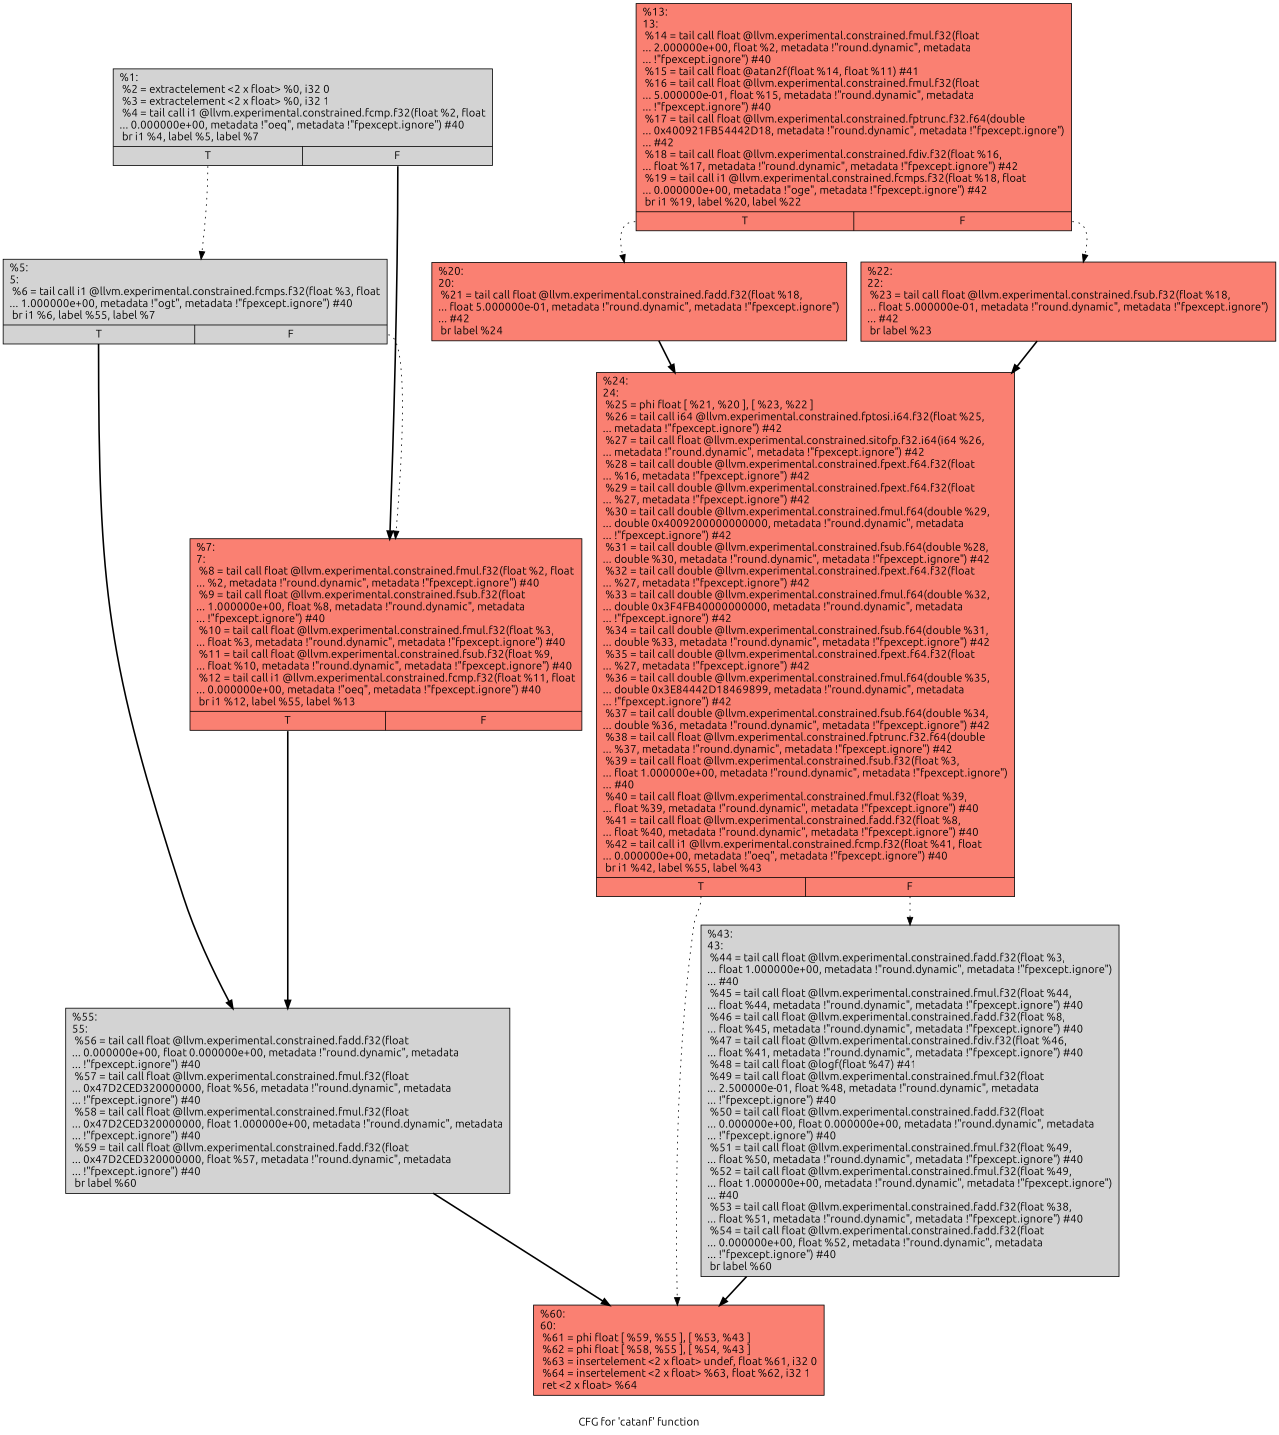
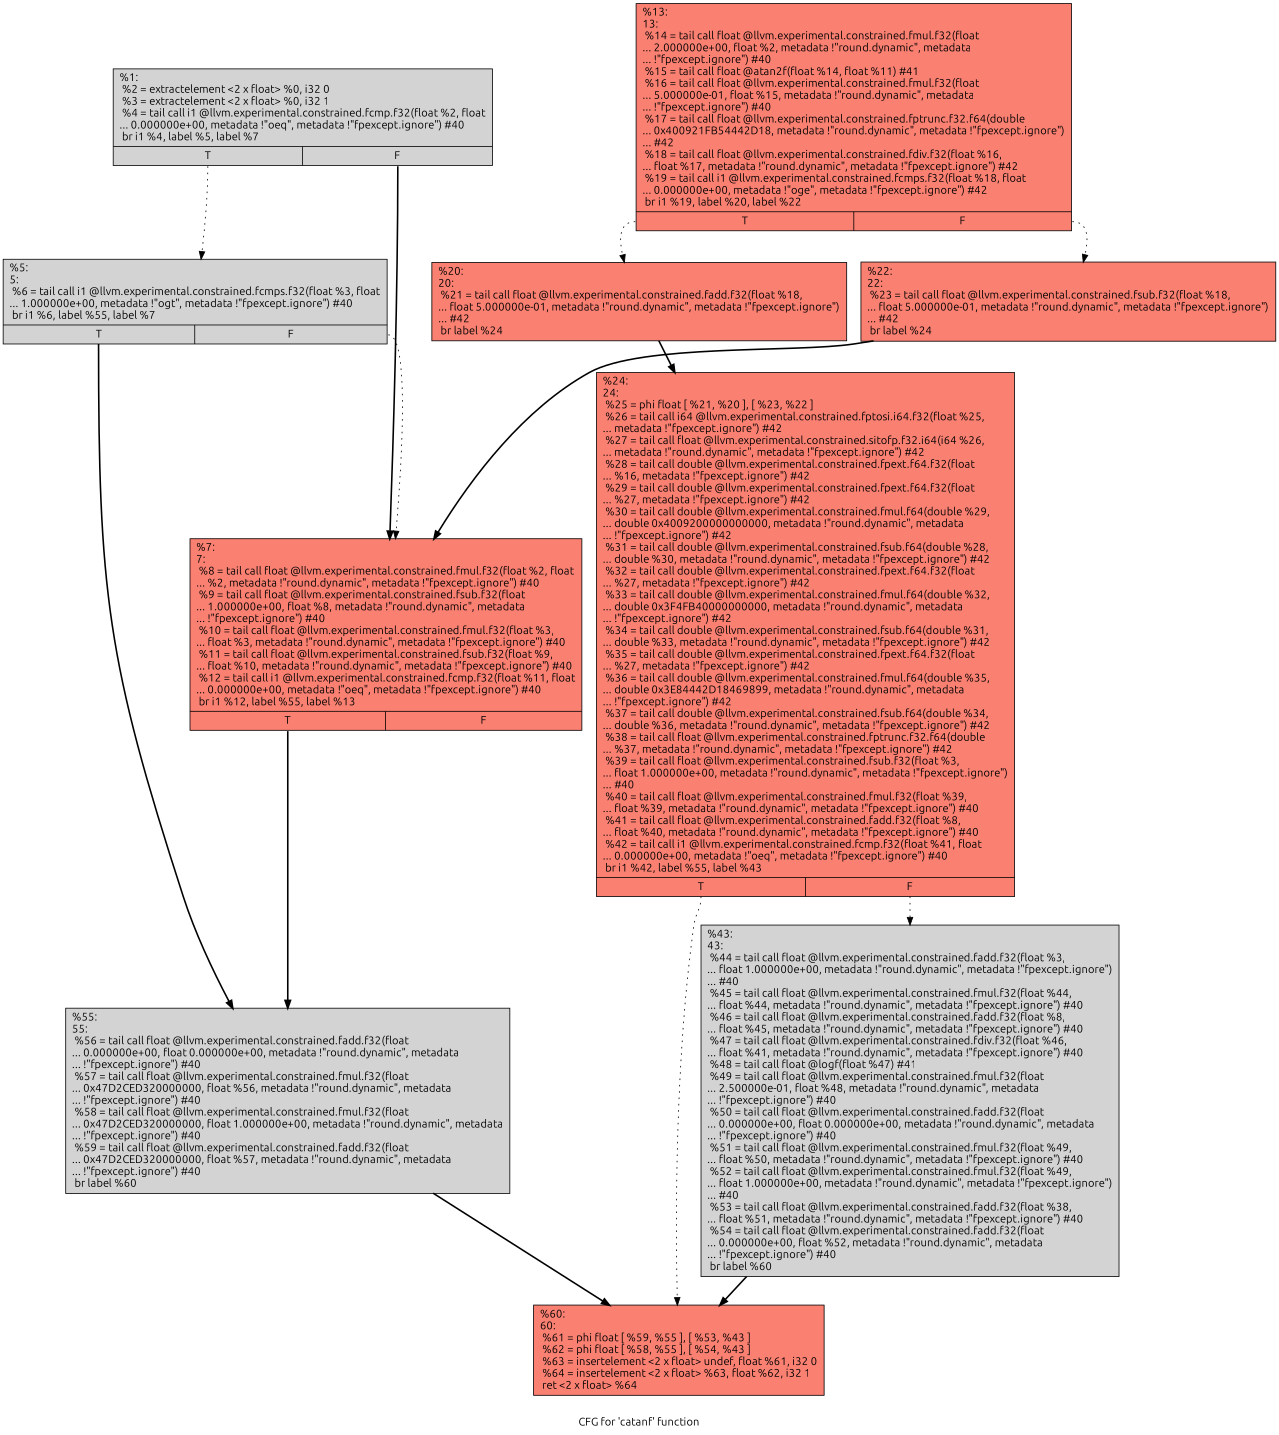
(900, 331) -> (900, 331)
(1027, 354) -> (620, 362)
